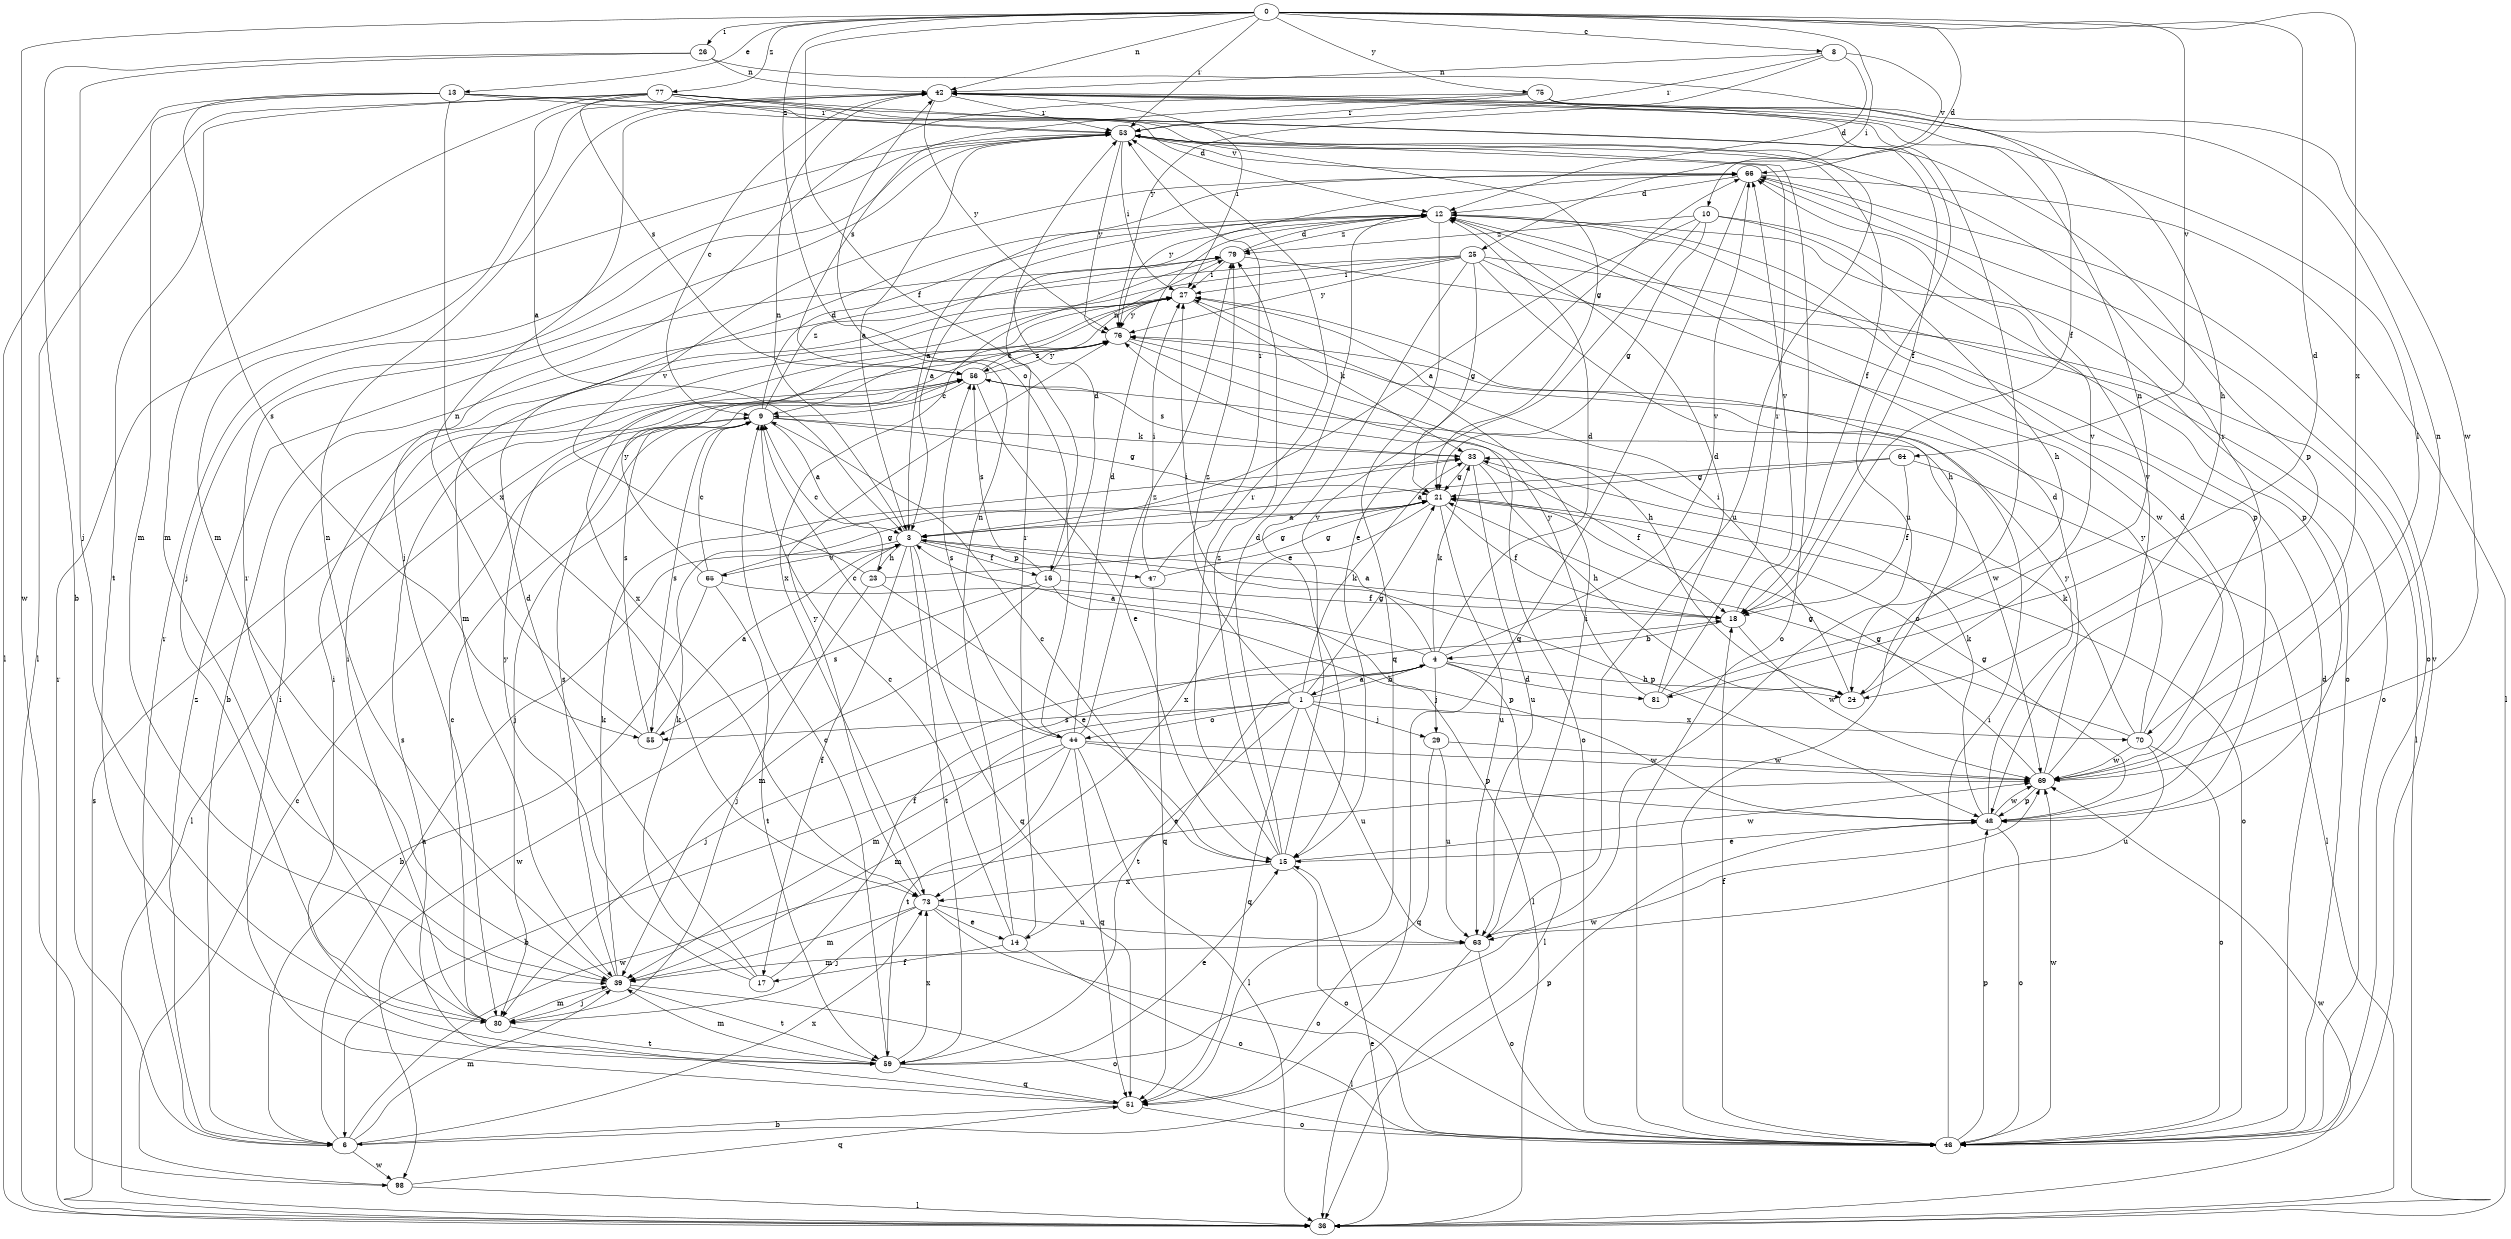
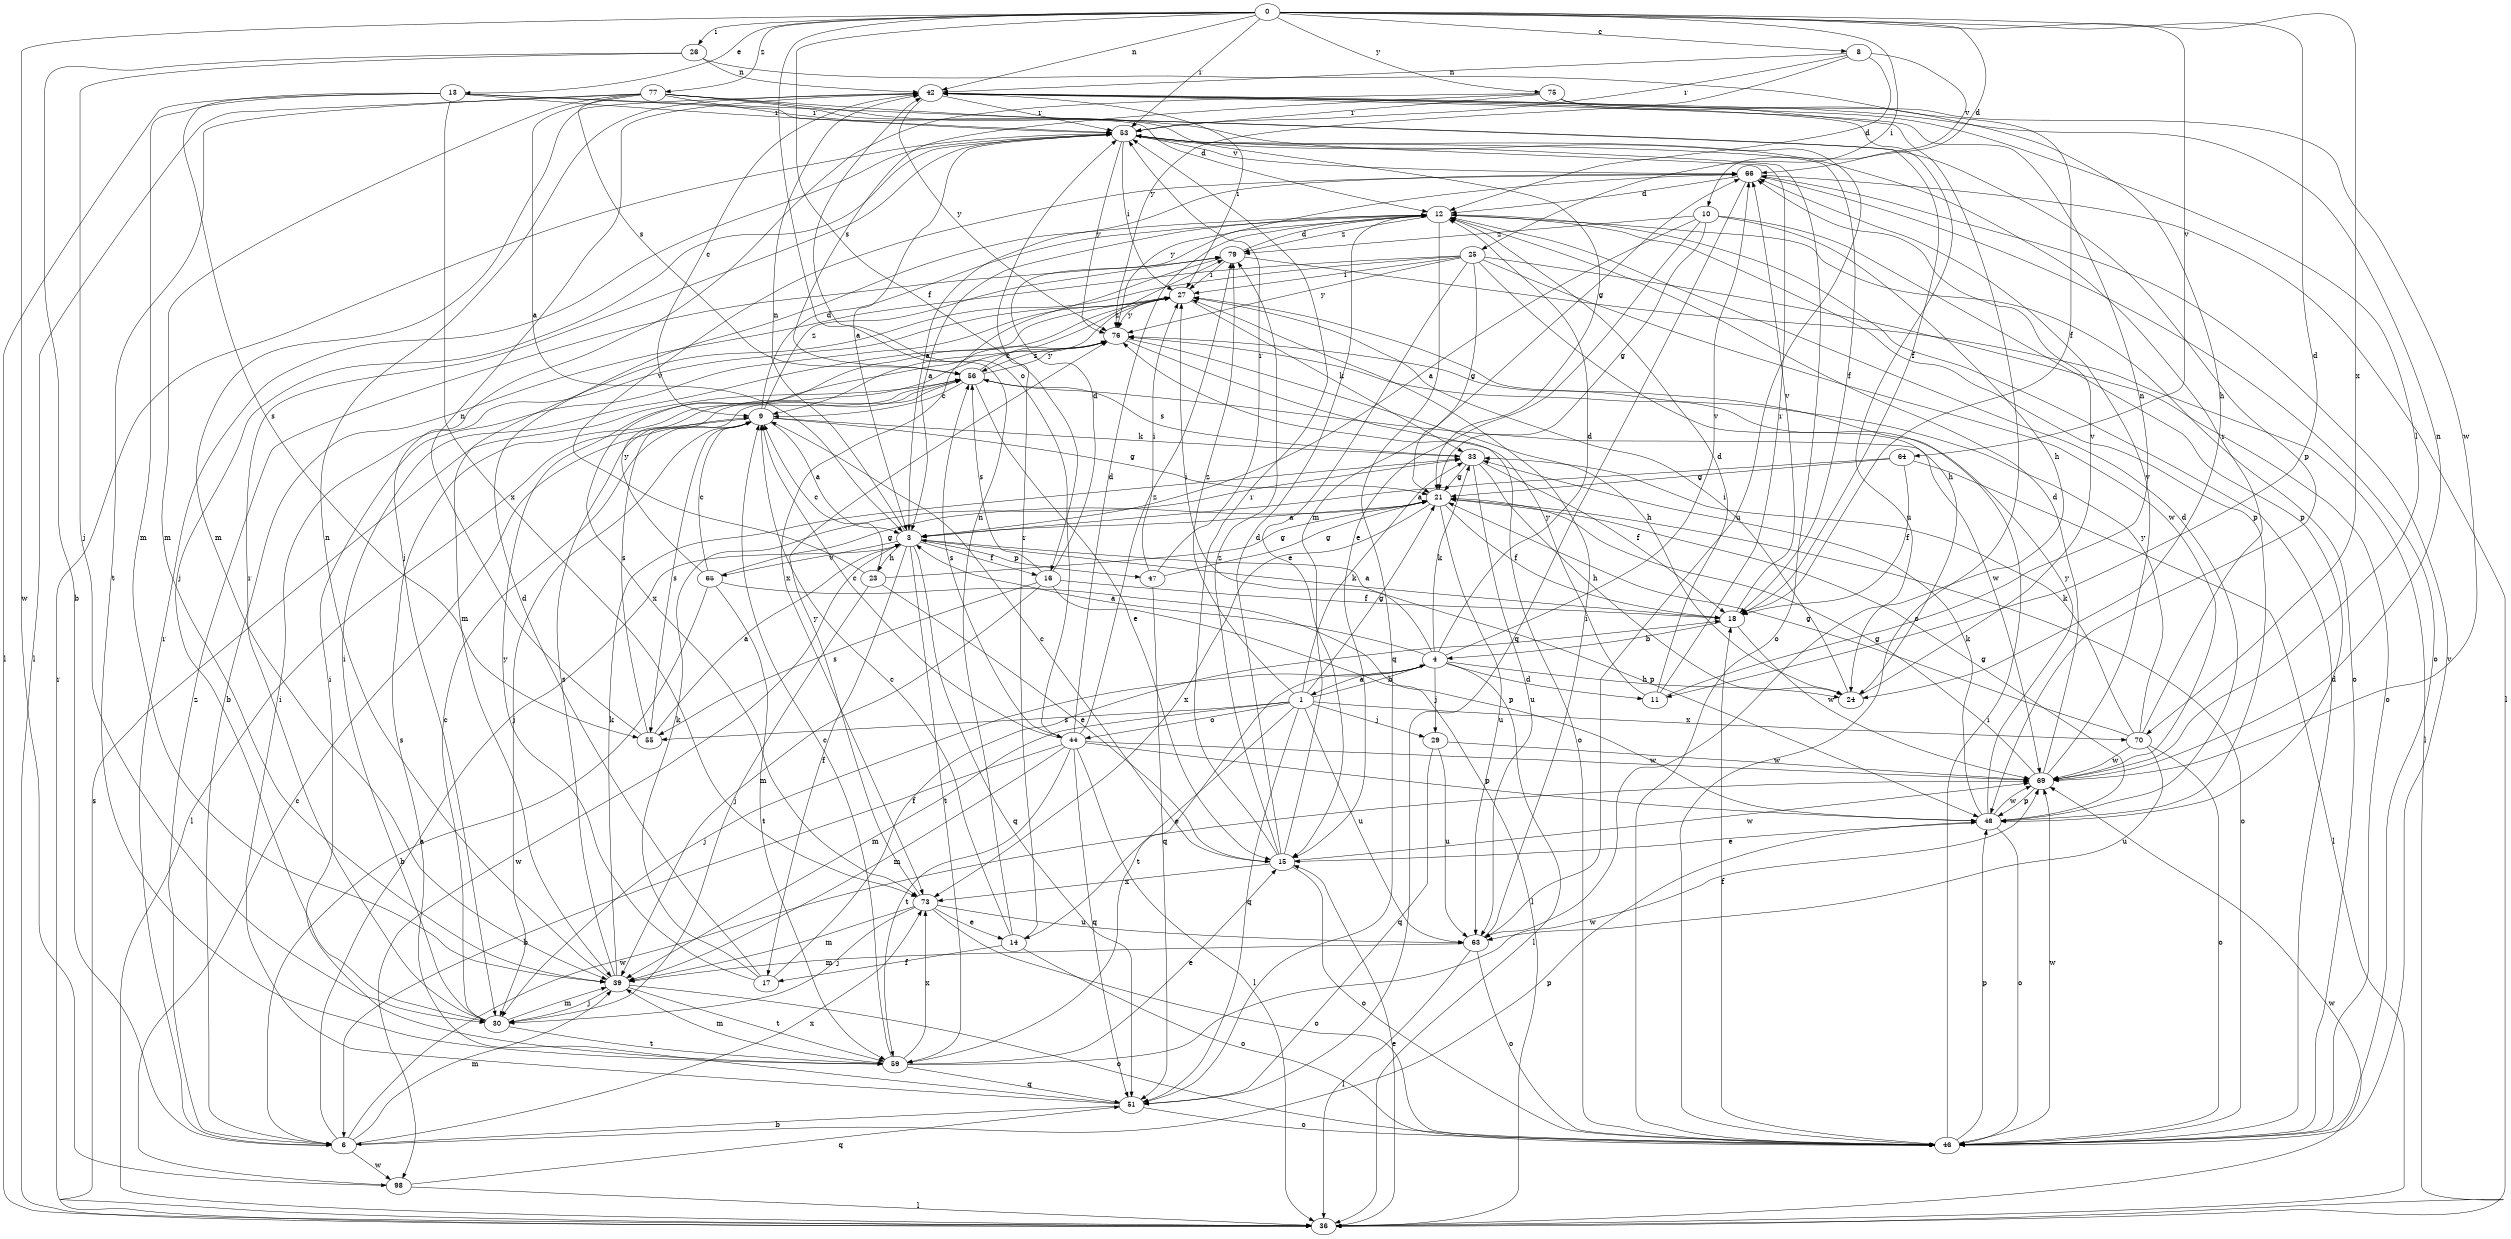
(785, 113) -> (777, 113)
(1116, 316) -> (1117, 316)
(1318, 518) -> (1316, 518)
(1656, 700) -> (1655, 700)
